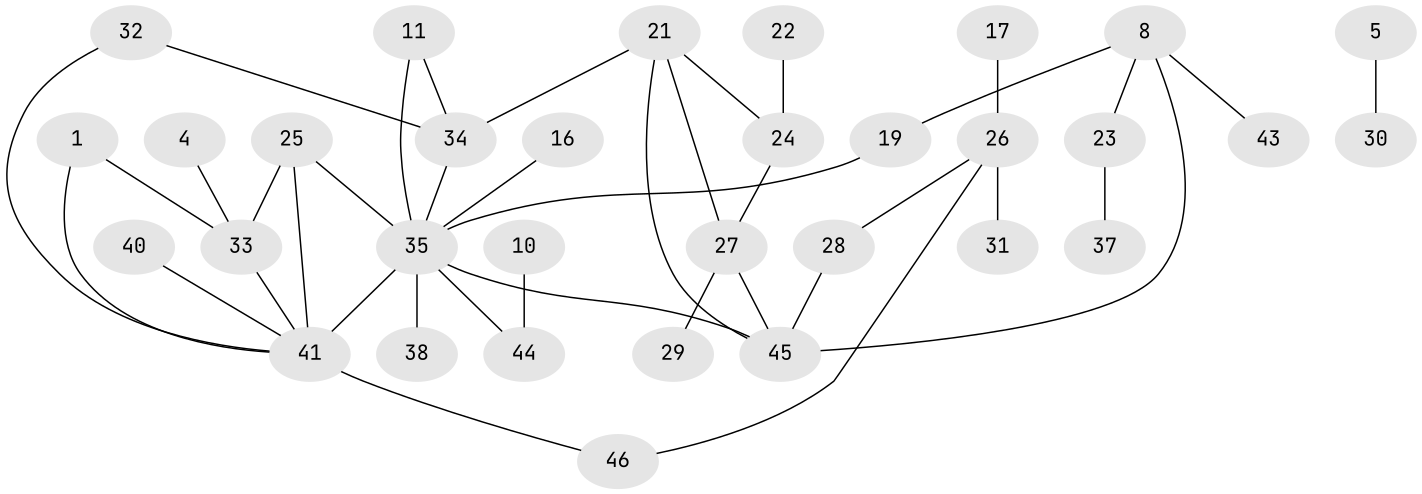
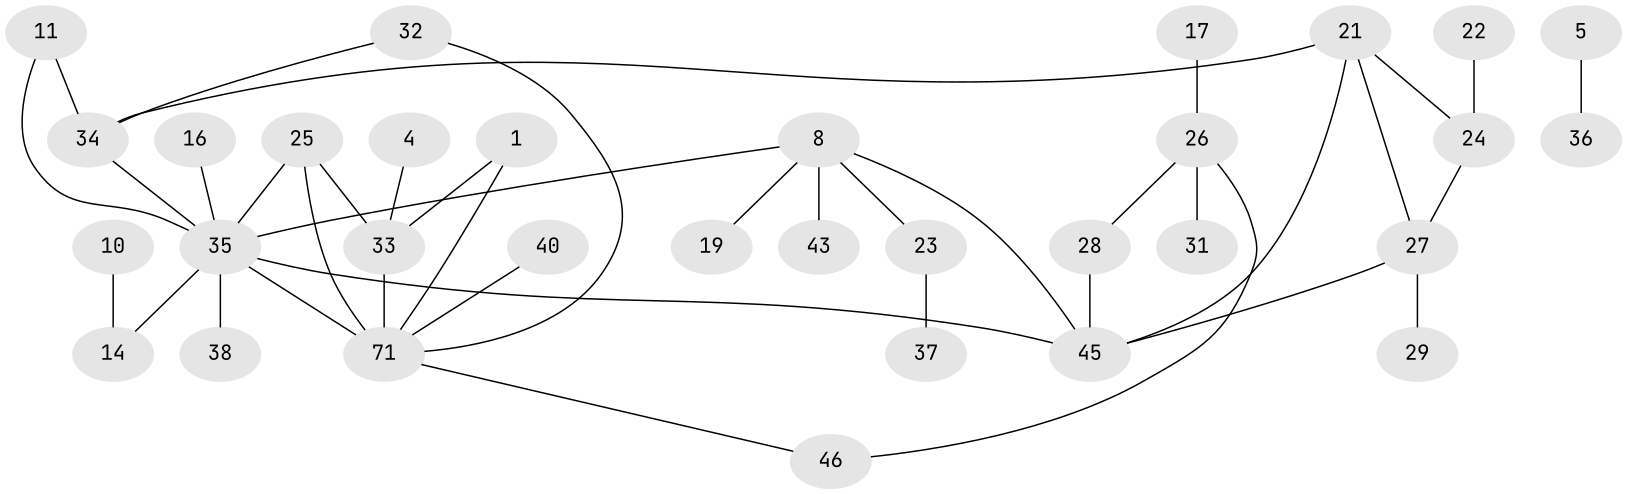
(1376, 140) -> (1581, 140)
(664, 193) -> (518, 187)
(310, 354) -> (384, 354)
(524, 354) -> (113, 354)
